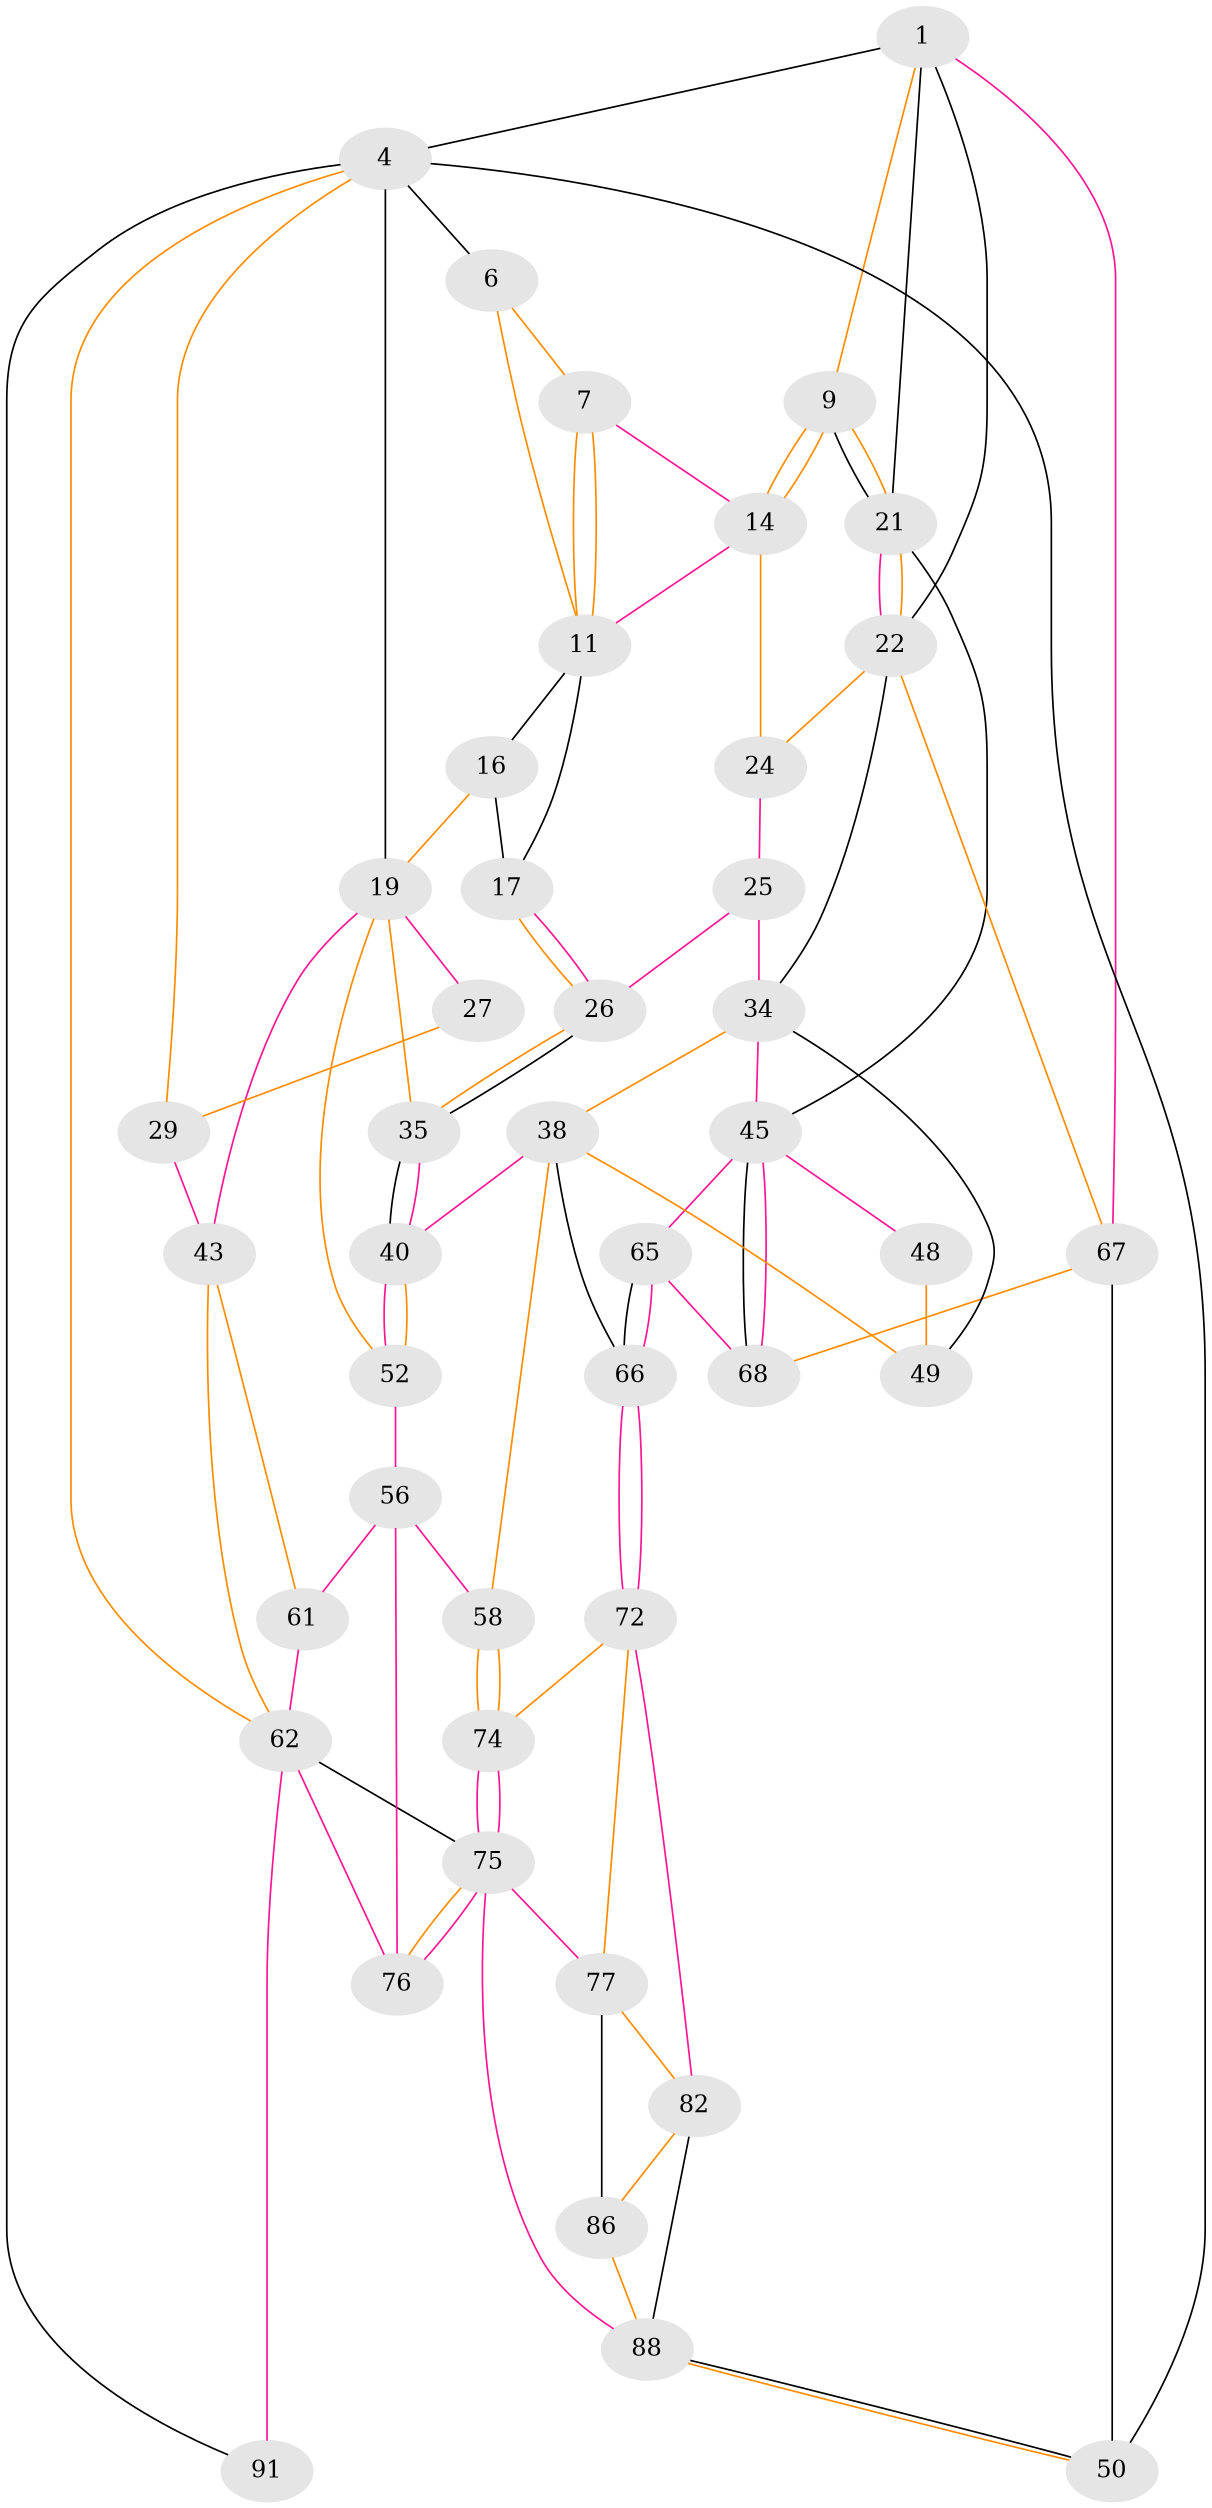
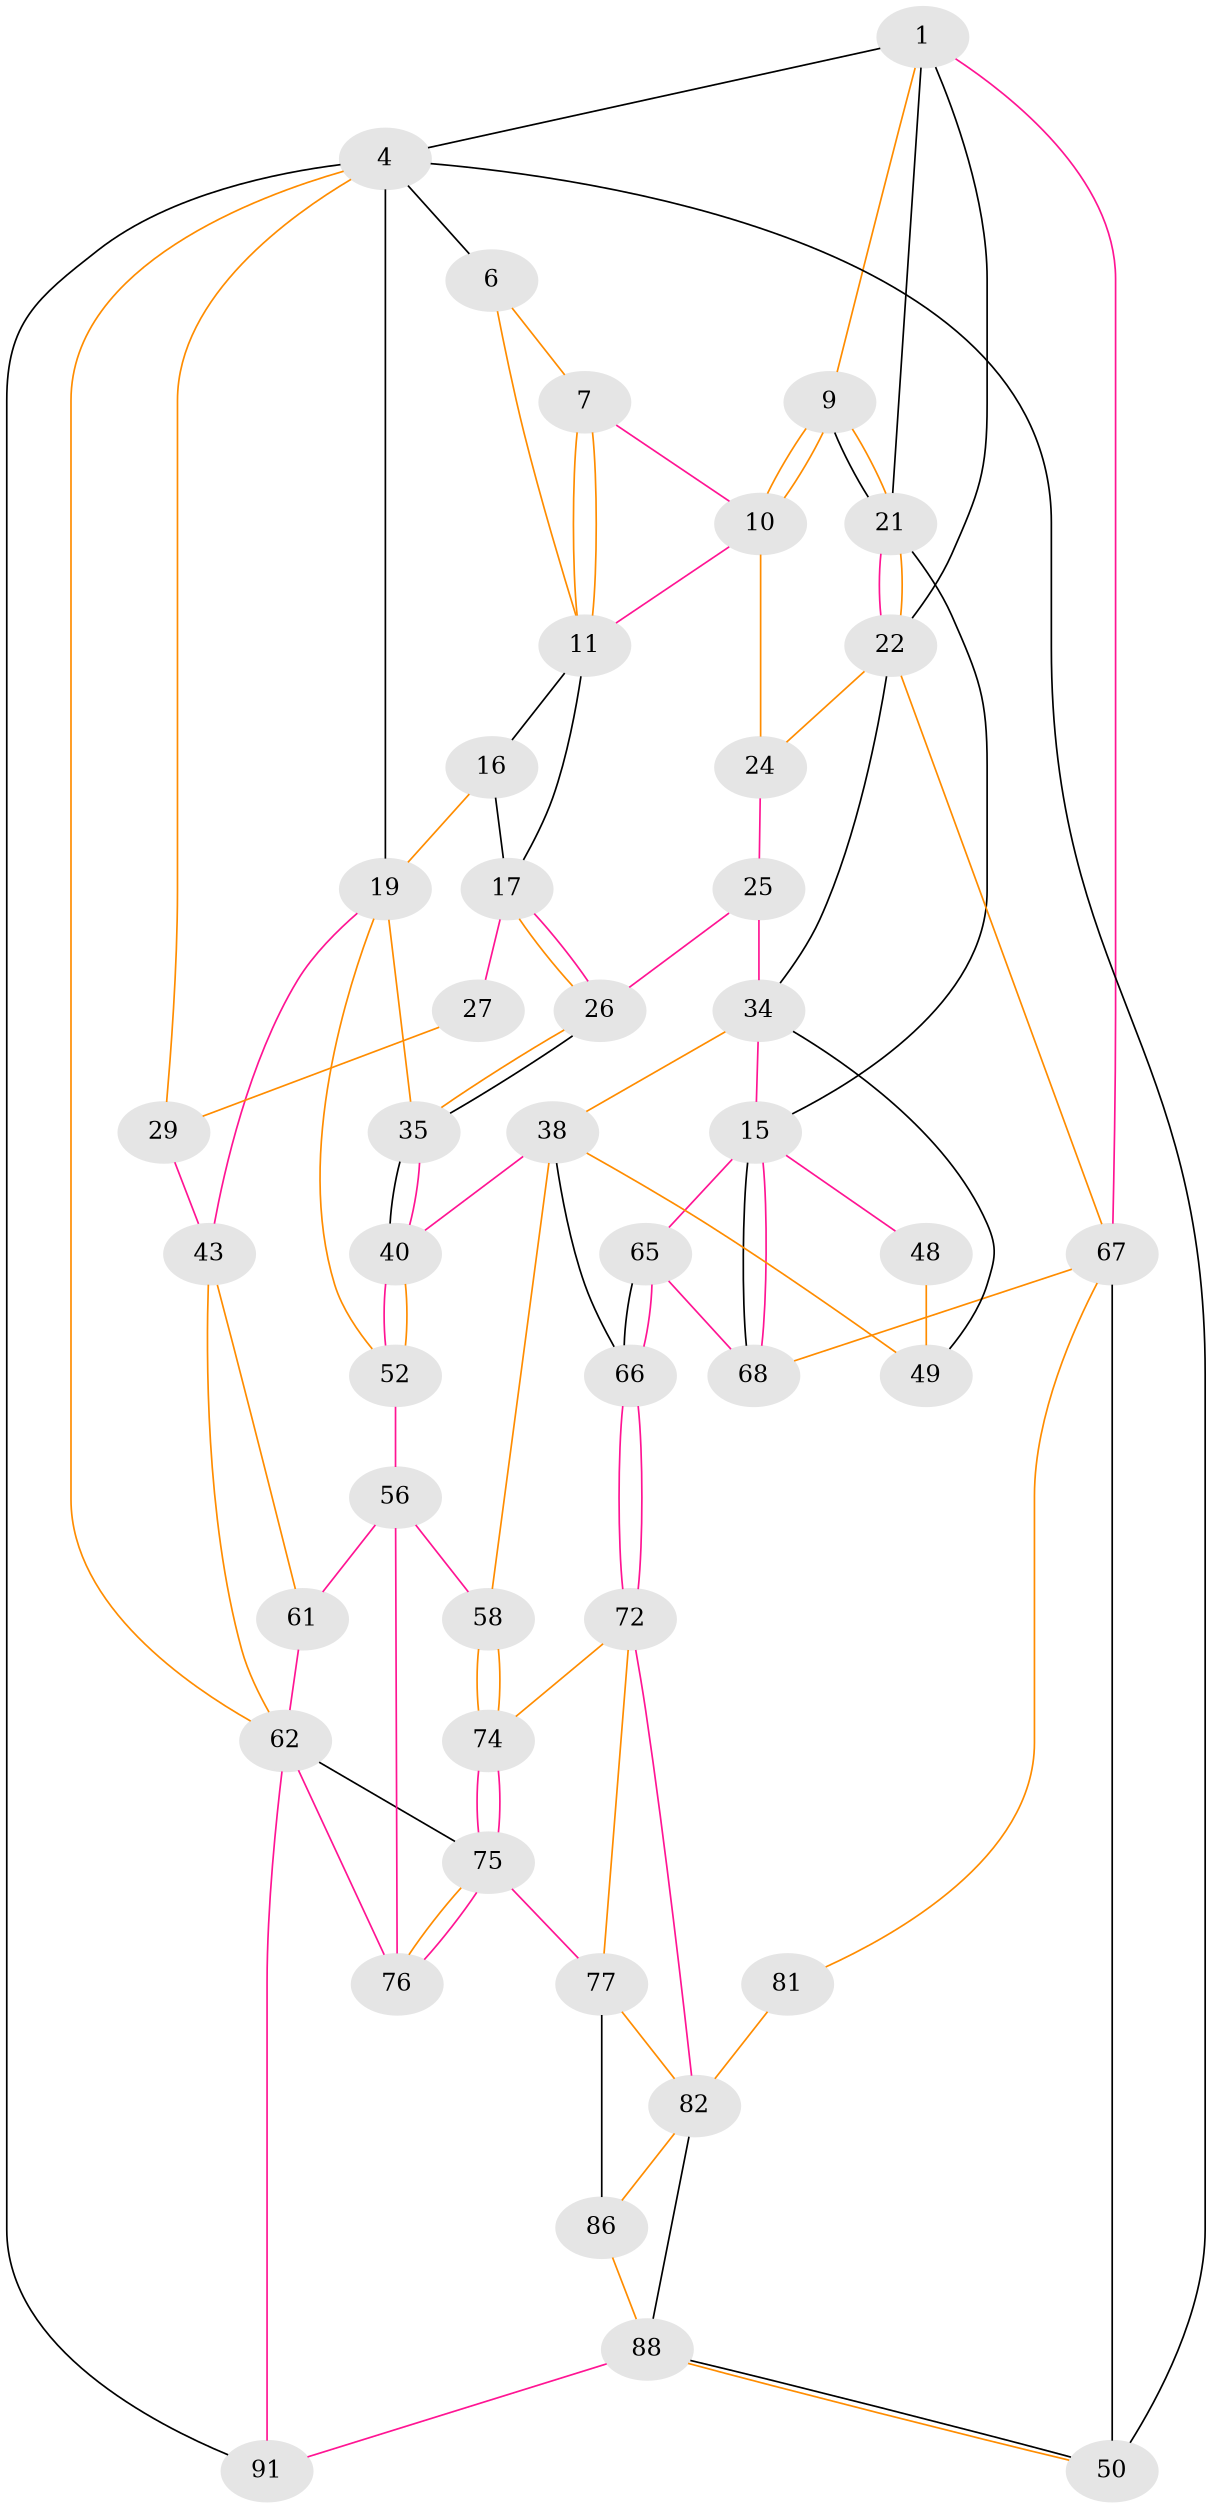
(761, 524) -> (761, 524)
(432, 950) -> (493, 950)
(756, 1132) -> (756, 1132)
none -> (788, 1984)
(497, 2130) -> (457, 2410)
